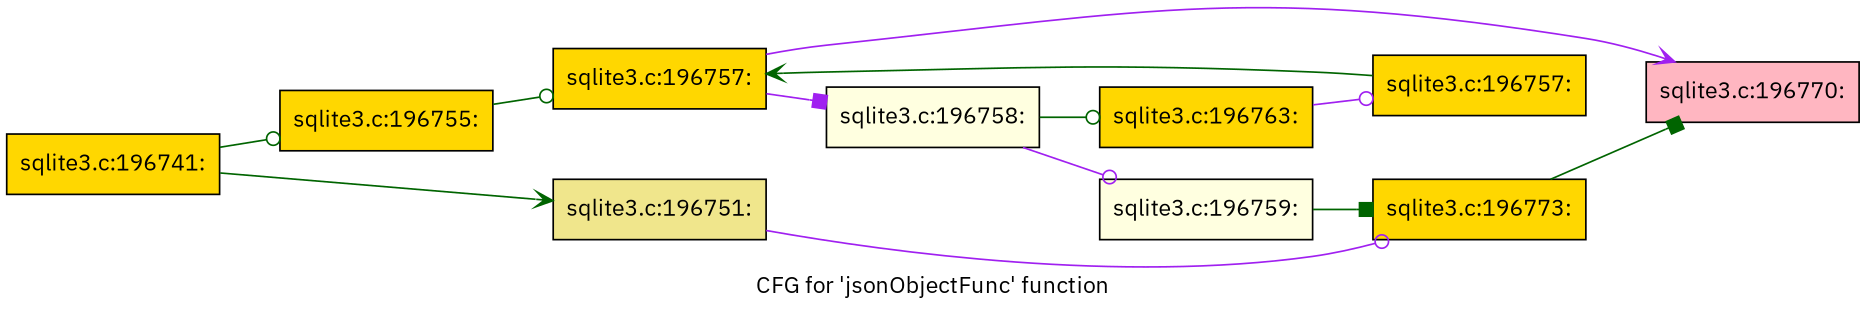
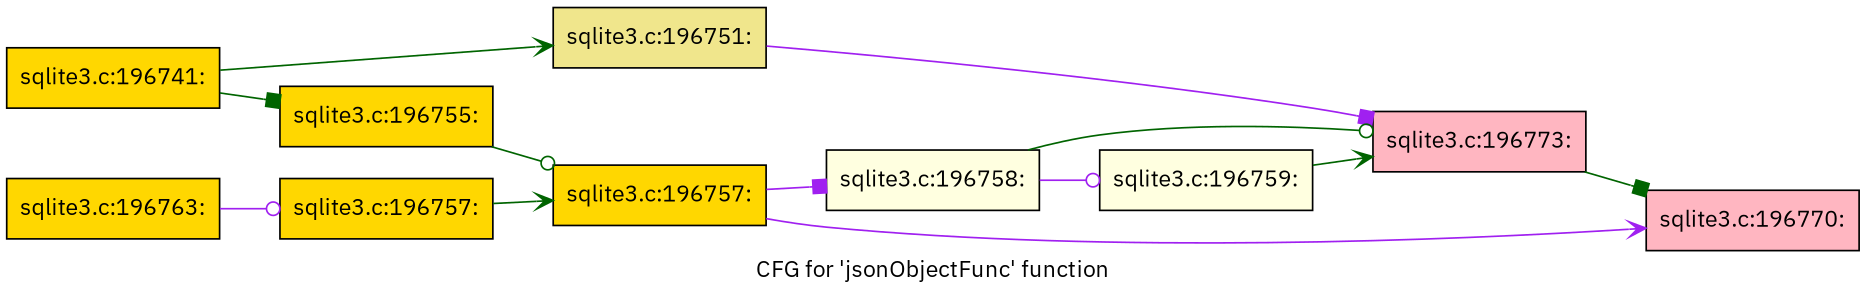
(1063, 117) -> (1193, 127)
(243, 143) -> (242, 96)
(1335, 209) -> (1335, 162)
(1479, 209) -> (1479, 142)
(1070, 265) -> (1062, 75)
